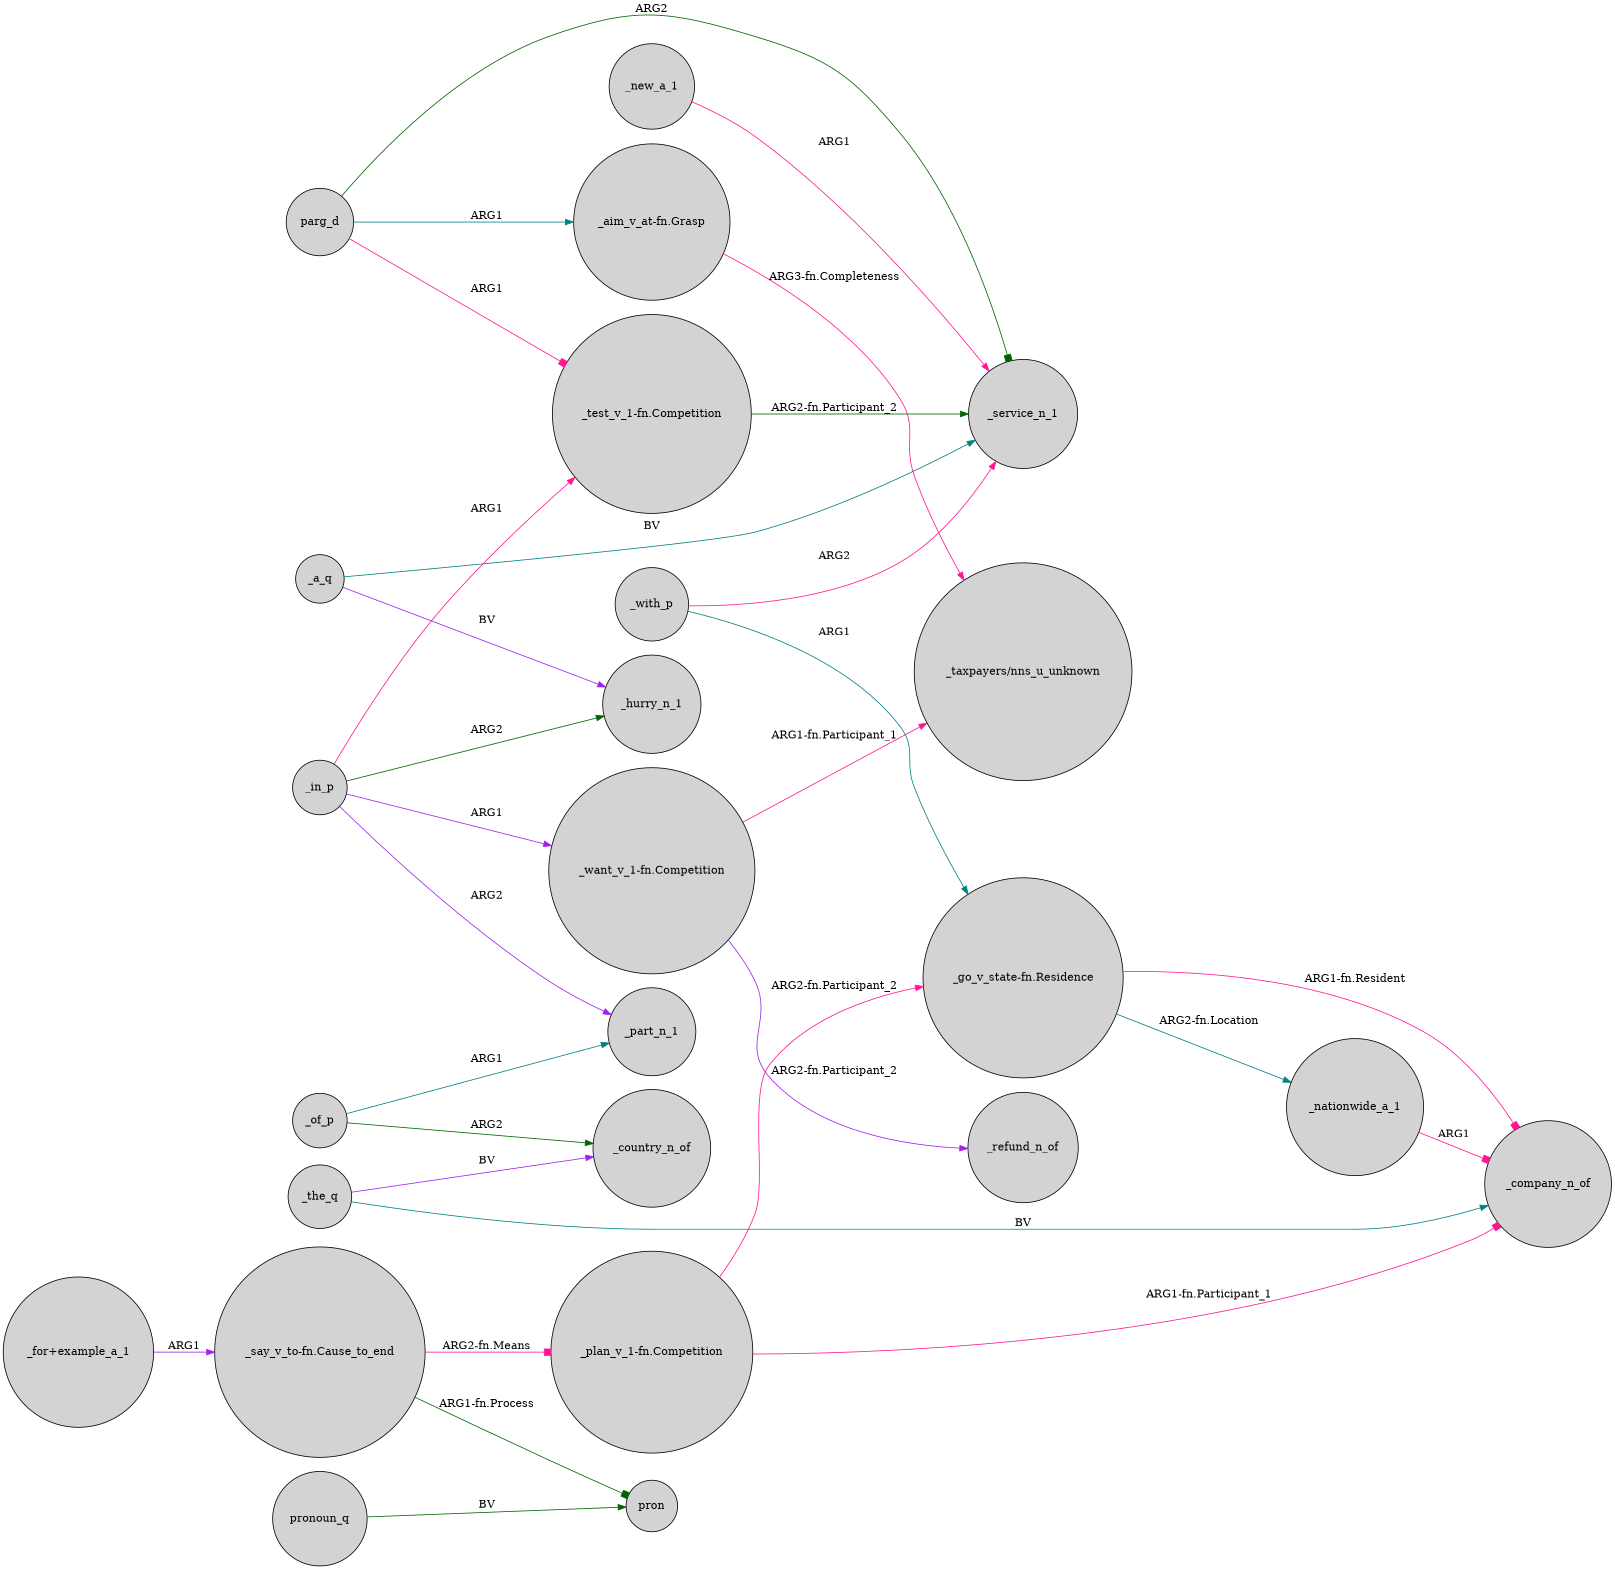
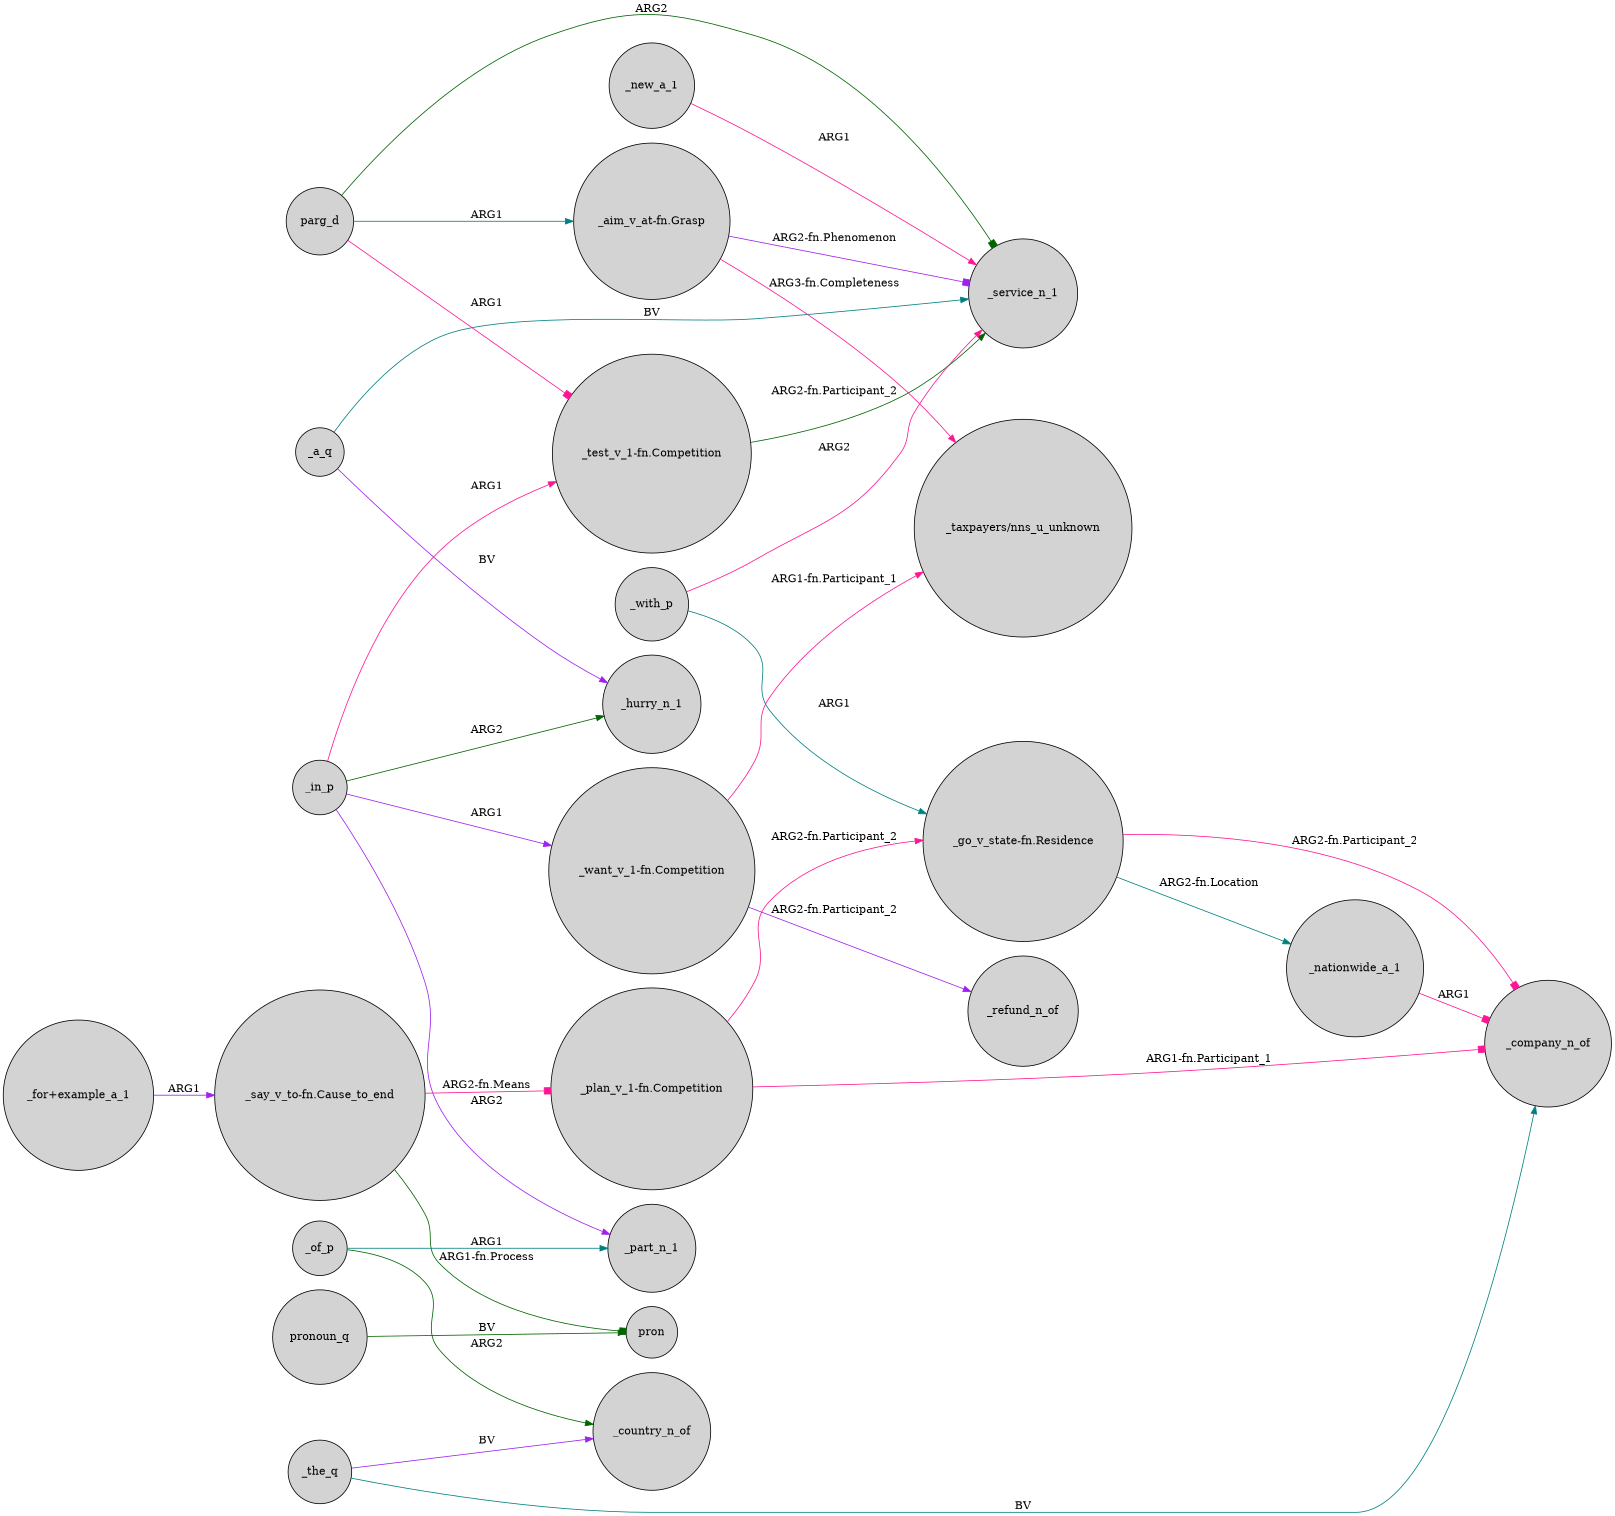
none -> (845, 259)
(1355, 979) -> (1355, 841)
